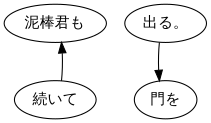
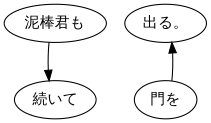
(159, 56) -> (173, 67)
(62, 67) -> (48, 56)
